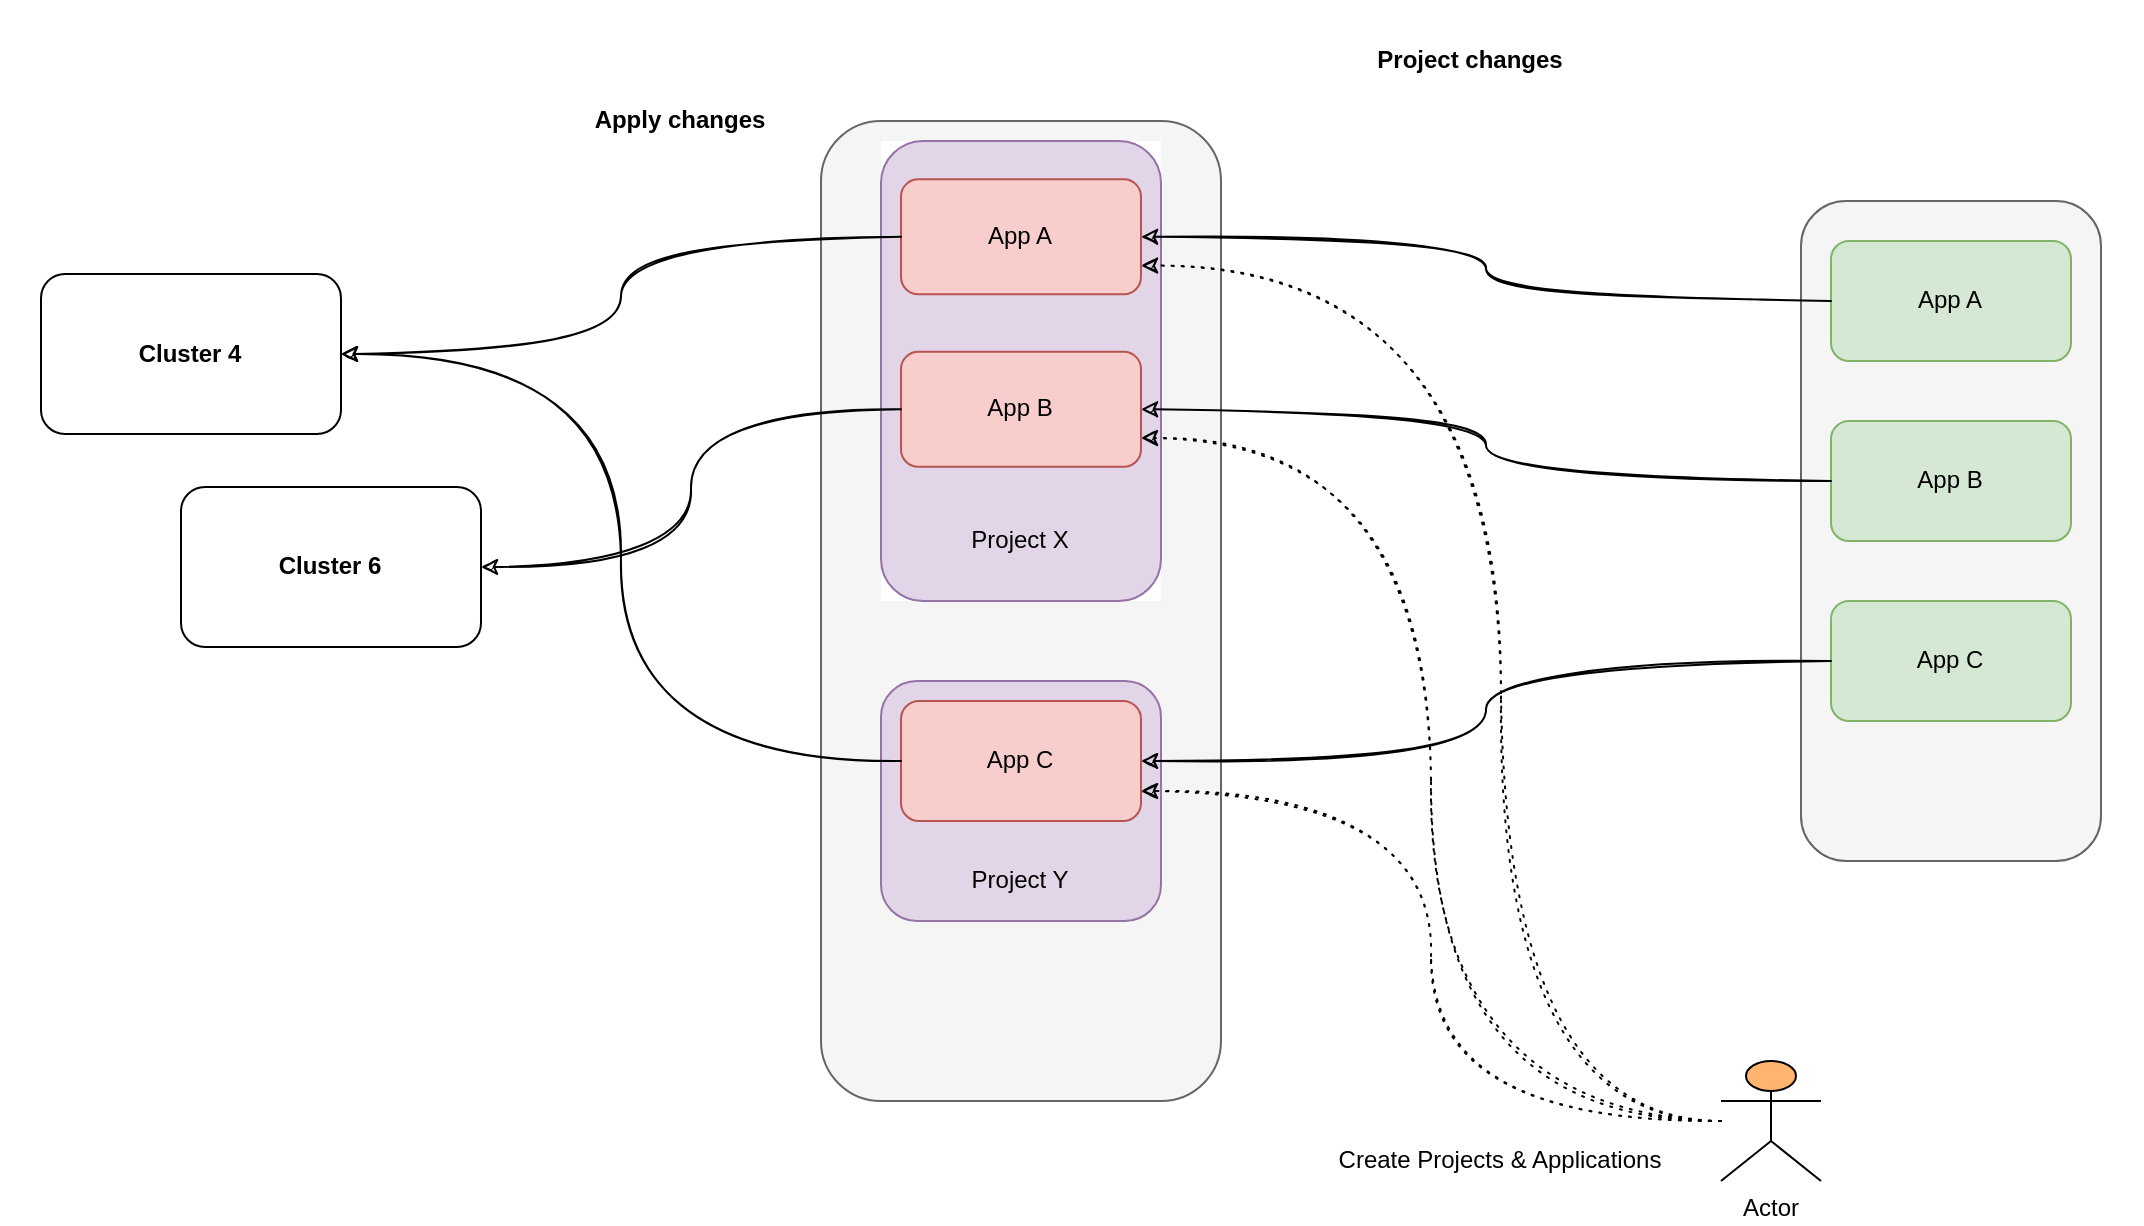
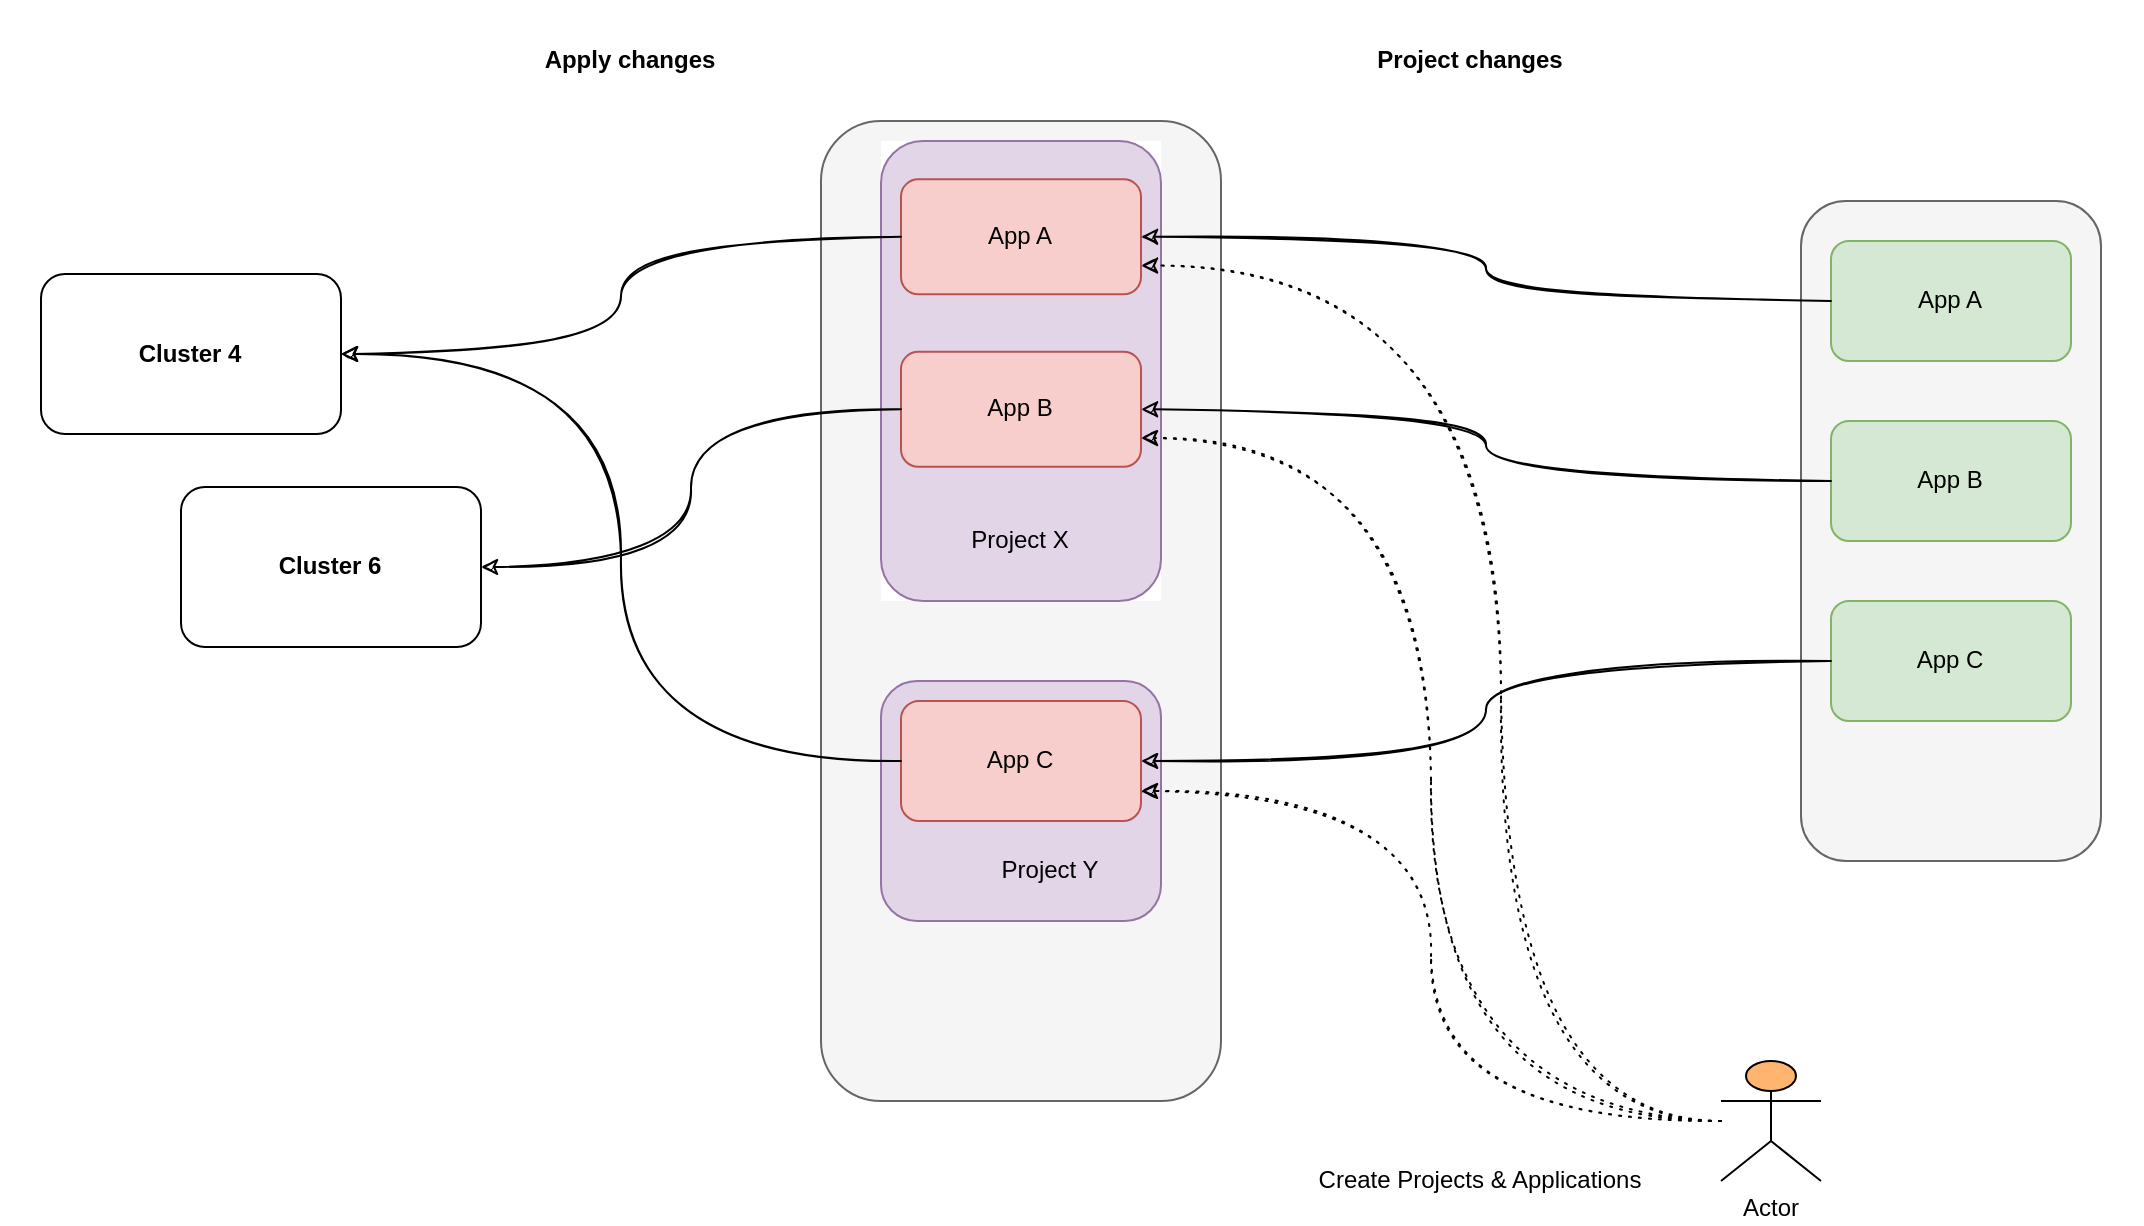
(681, 121) -> (631, 61)
(1021, 881) -> (1051, 871)
(1501, 1161) -> (1481, 1181)
